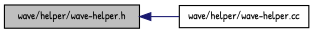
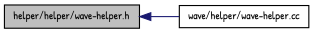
(72, 17) -> (72, 17)
